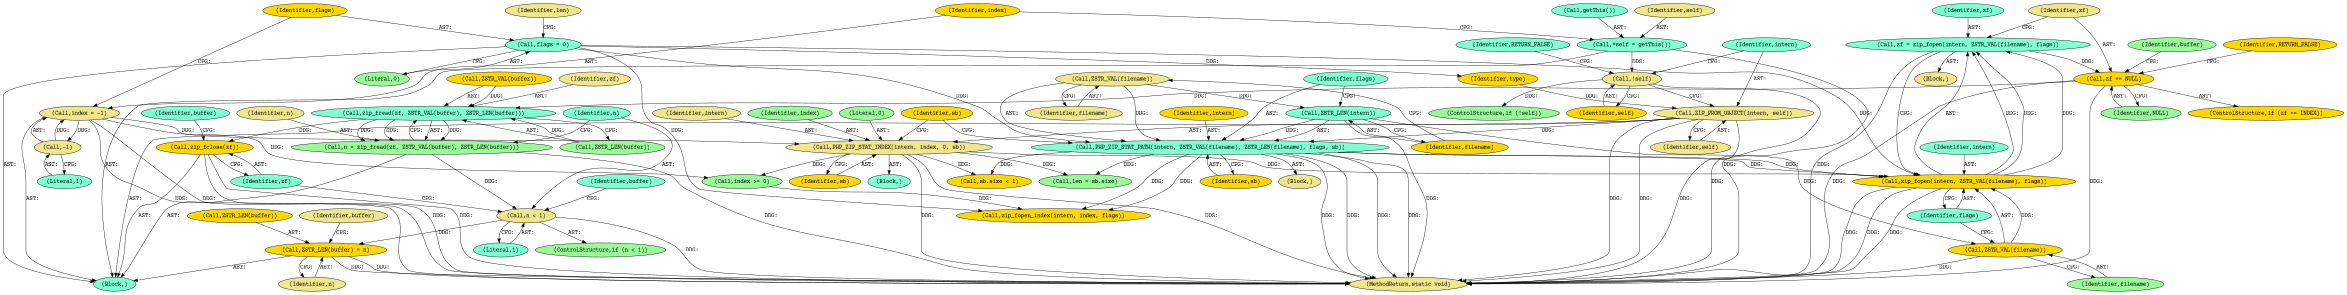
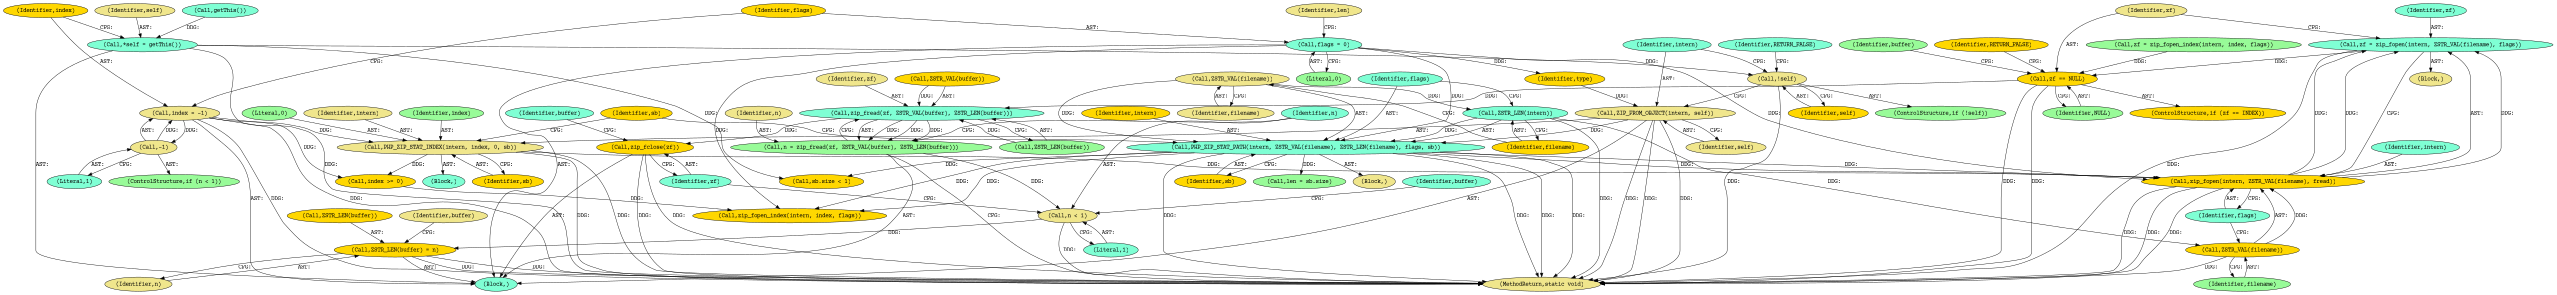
(1622, 28) -> (195, 28)
none -> (2194, 45)
(1533, 96) -> (1877, 96)
(1014, 161) -> none
(945, 163) -> (505, 69)
(742, 182) -> (375, 182)
(1964, 182) -> (2253, 182)
(773, 216) -> (996, 216)
(561, 232) -> (163, 163)
